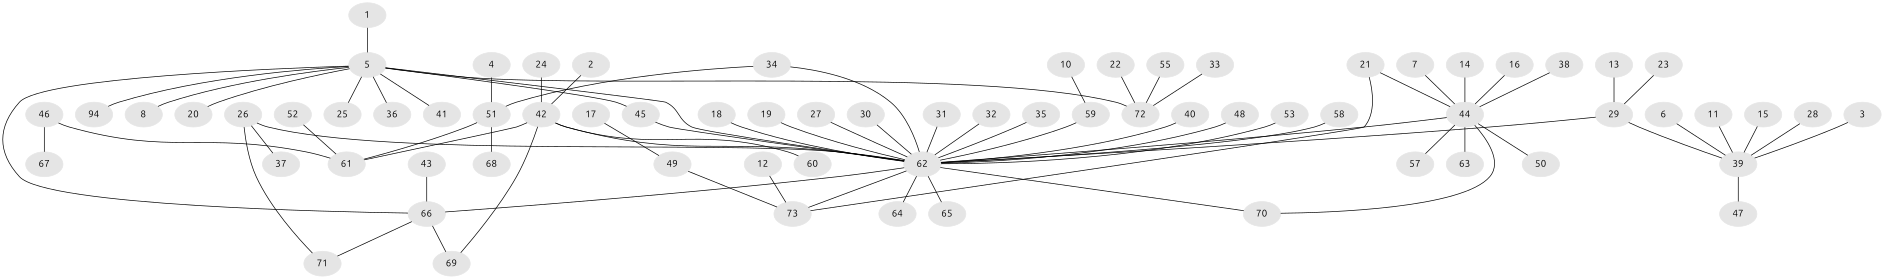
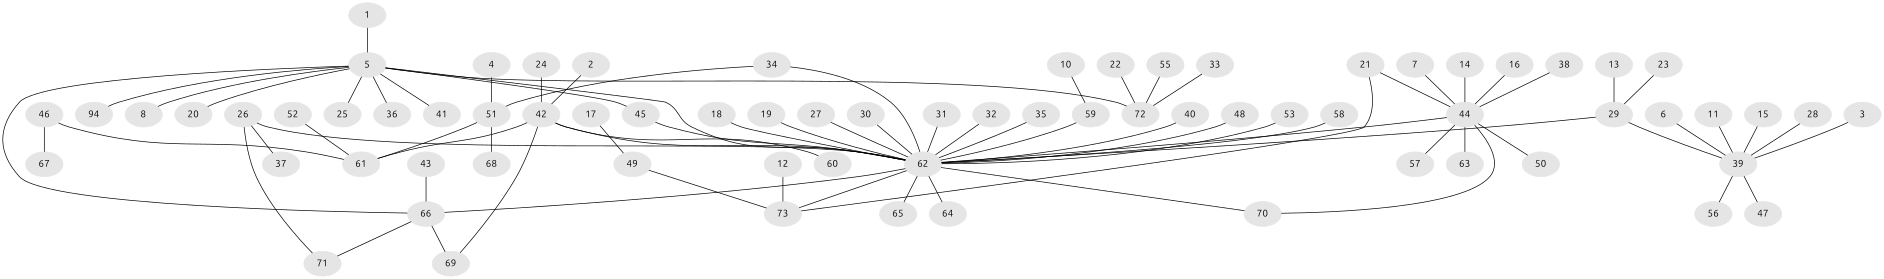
none -> (1713, 214)
